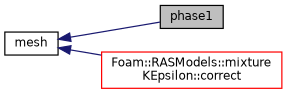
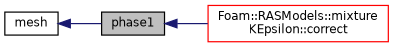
(86, 53) -> (193, 24)
